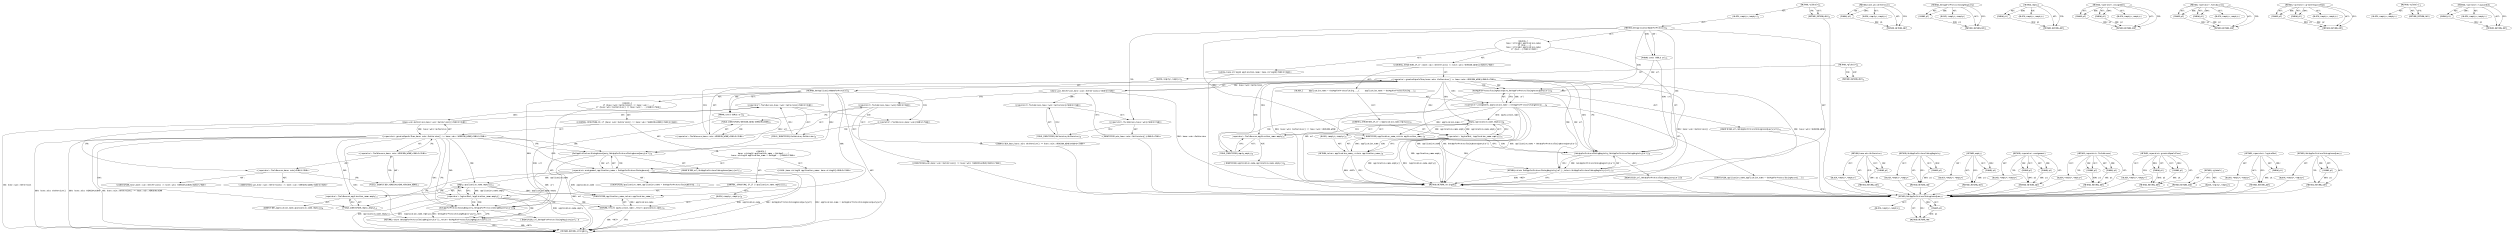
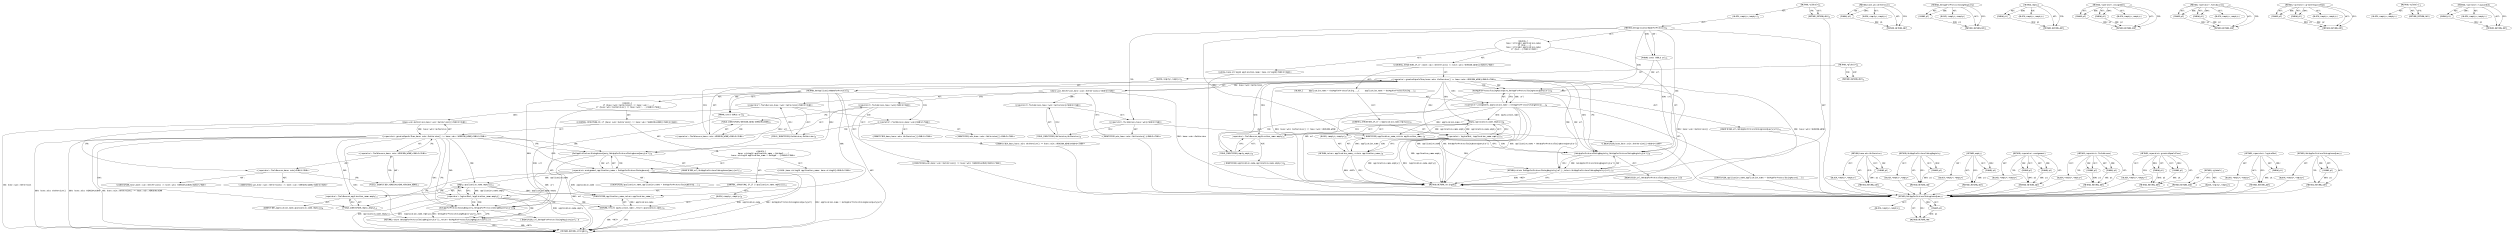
(610, 113) -> (924, 96)
none -> (902, 137)
none -> (985, 137)
none -> (1631, 144)
